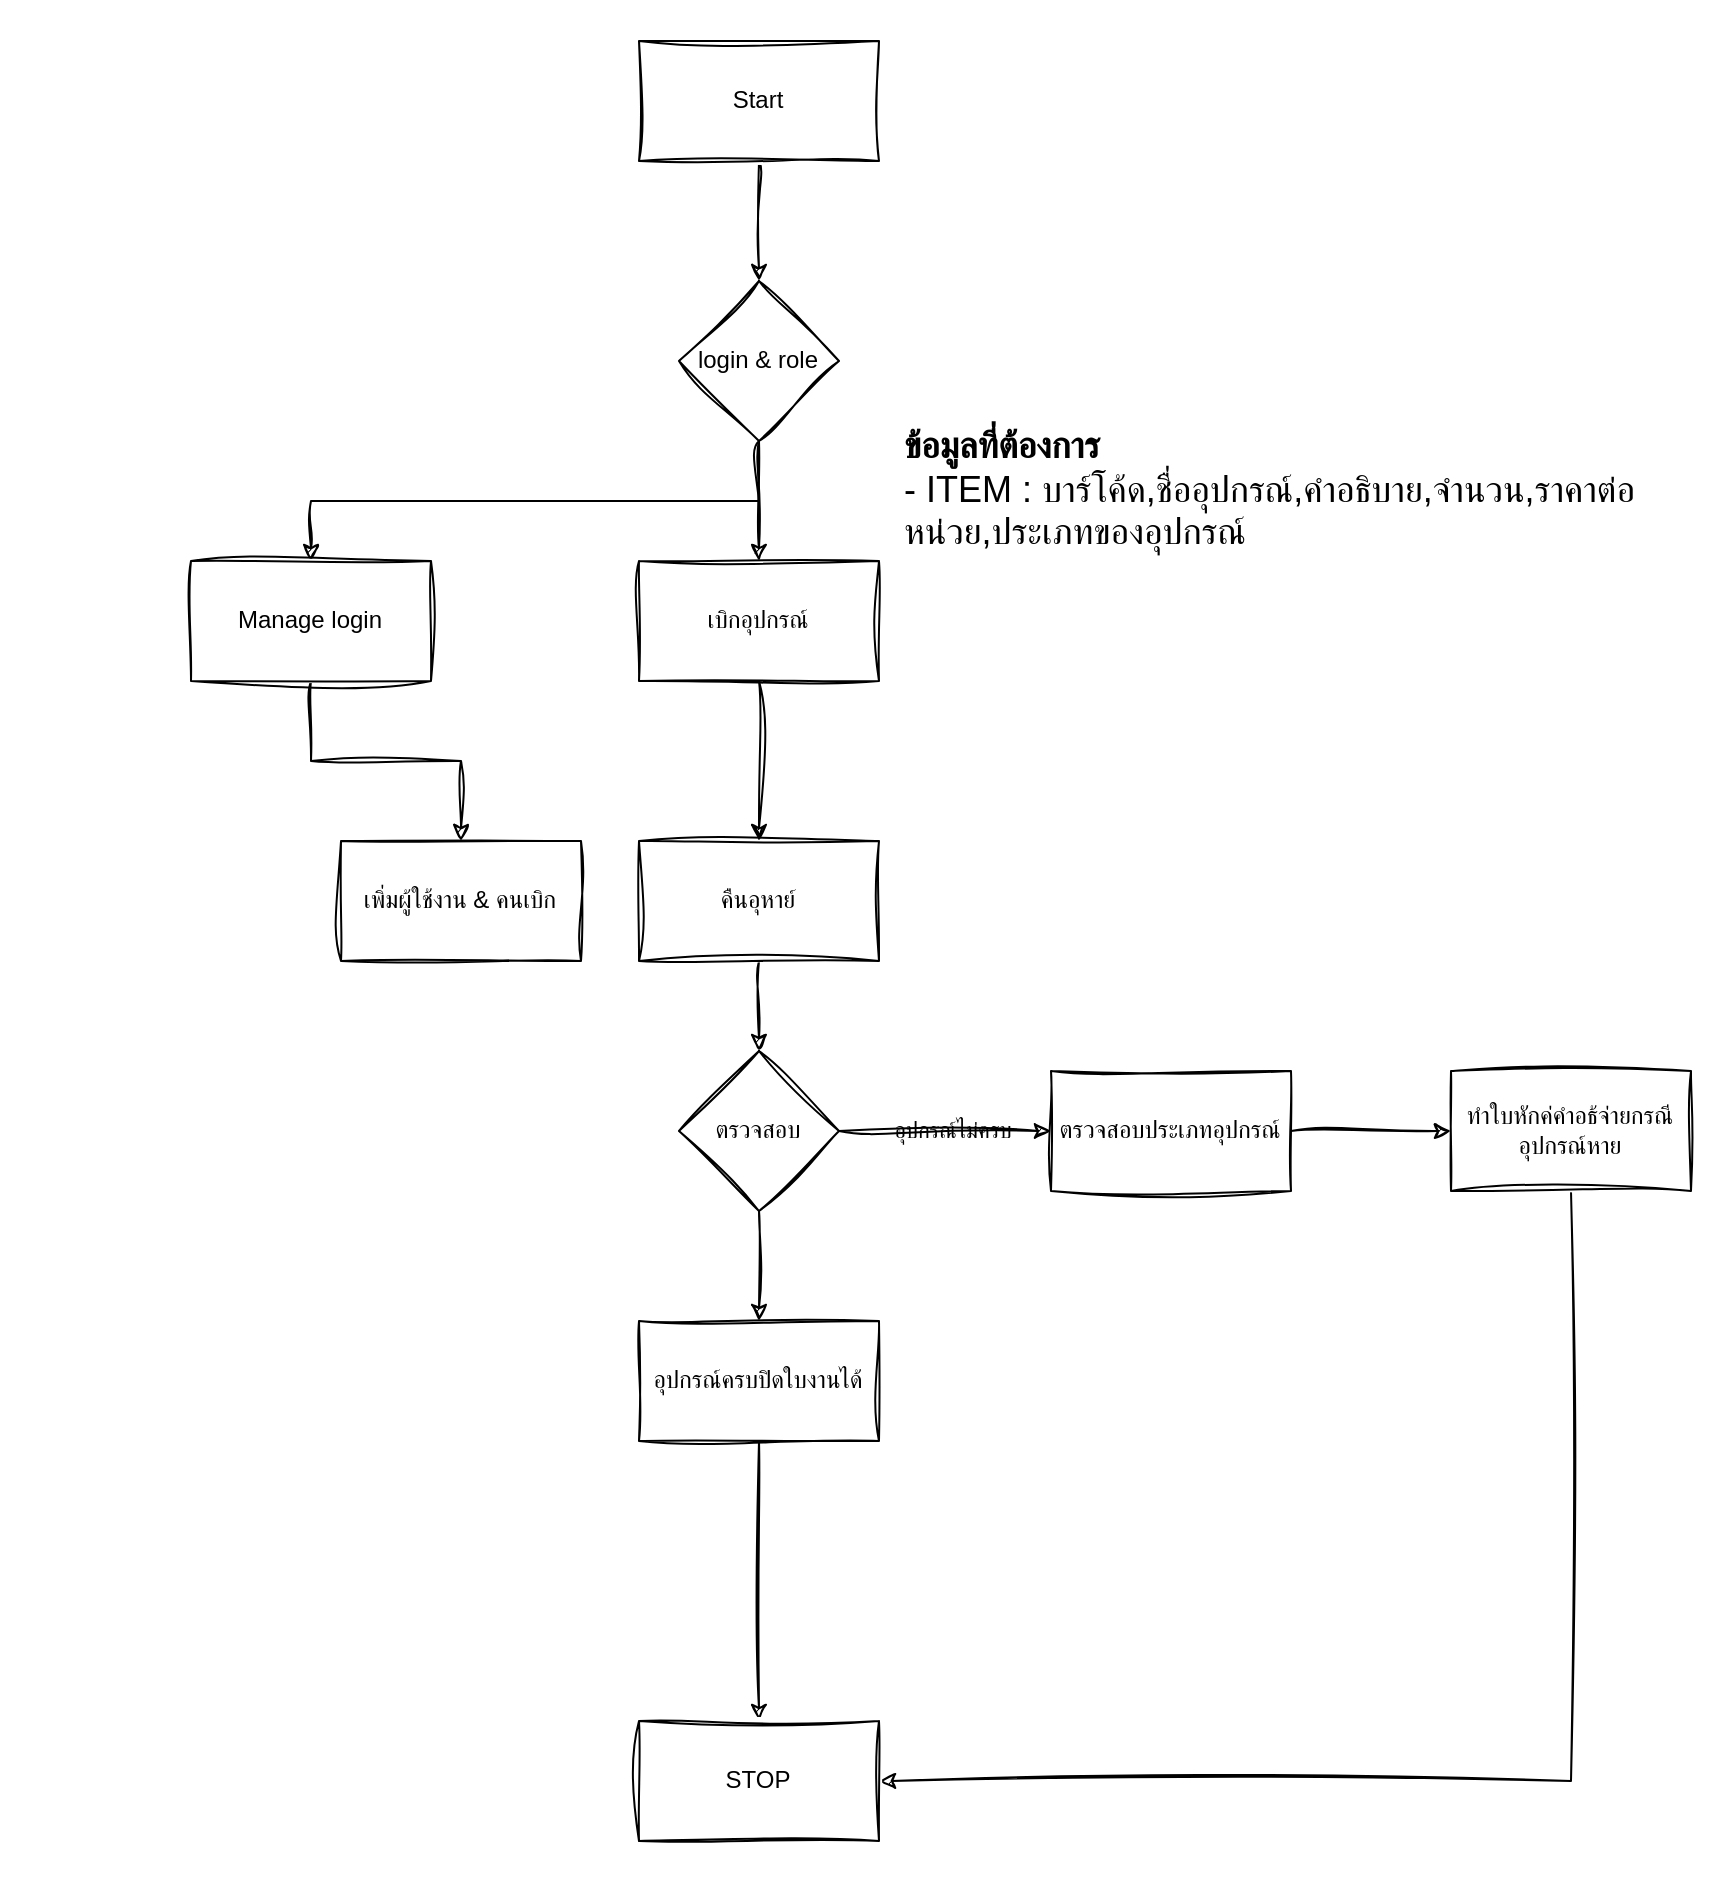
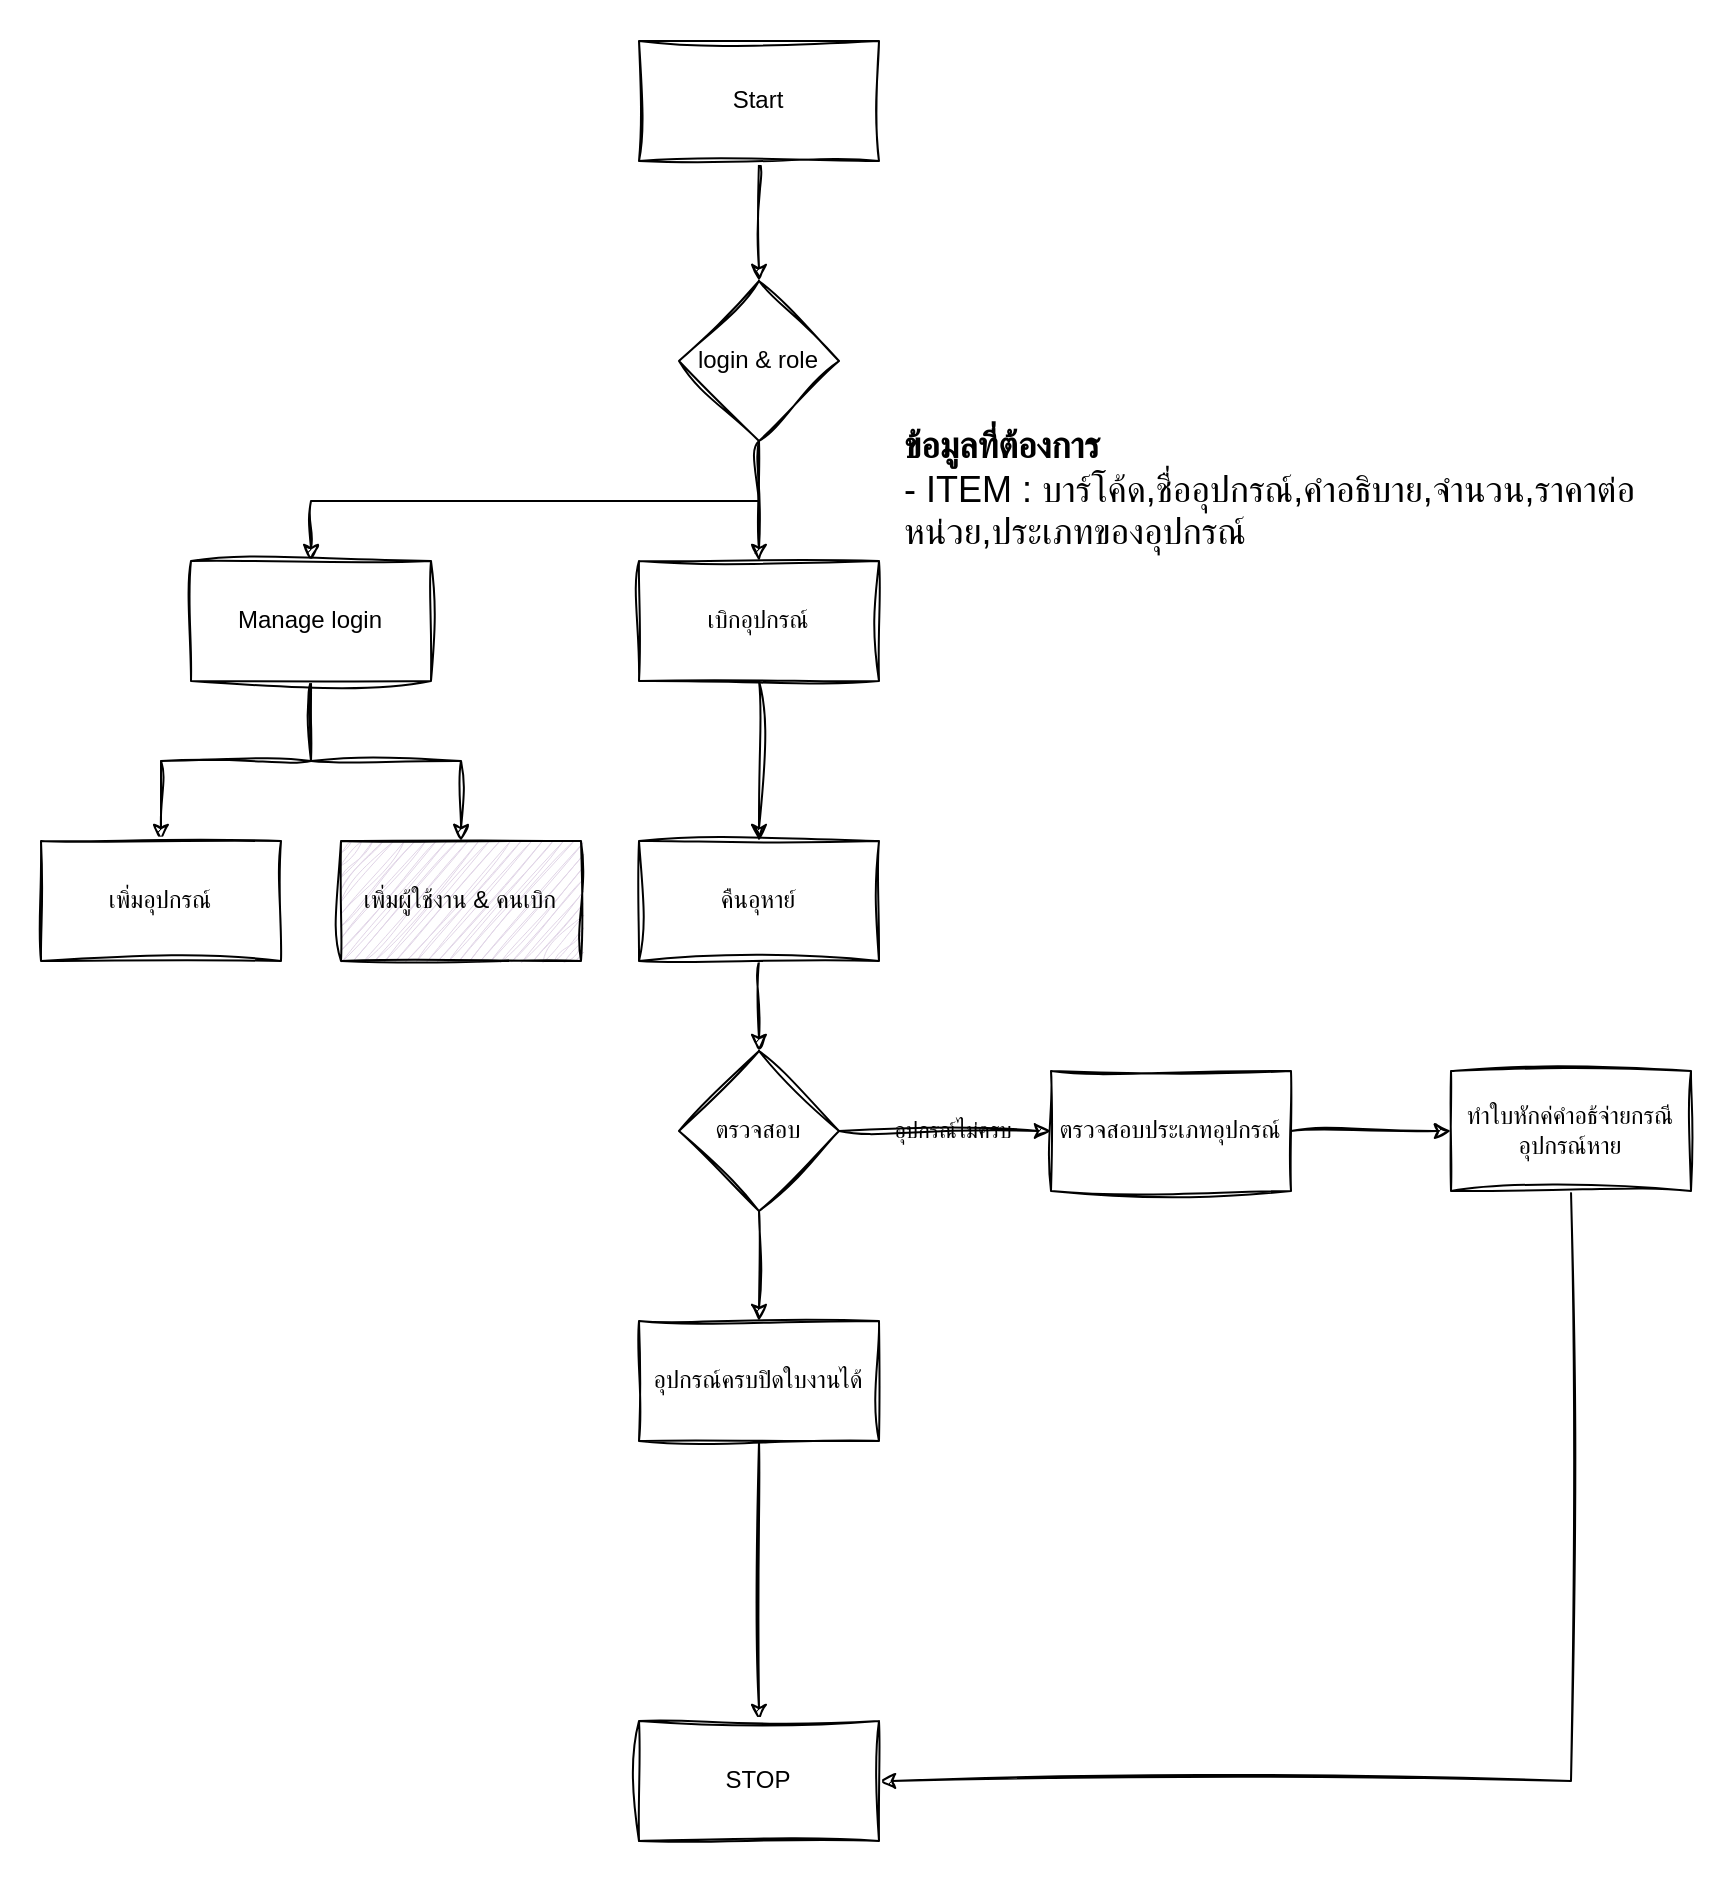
none -> (201, 761)
none -> (161, 901)
(461, 901) -> (461, 901)
